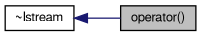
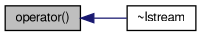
(104, 18) -> (110, 18)
